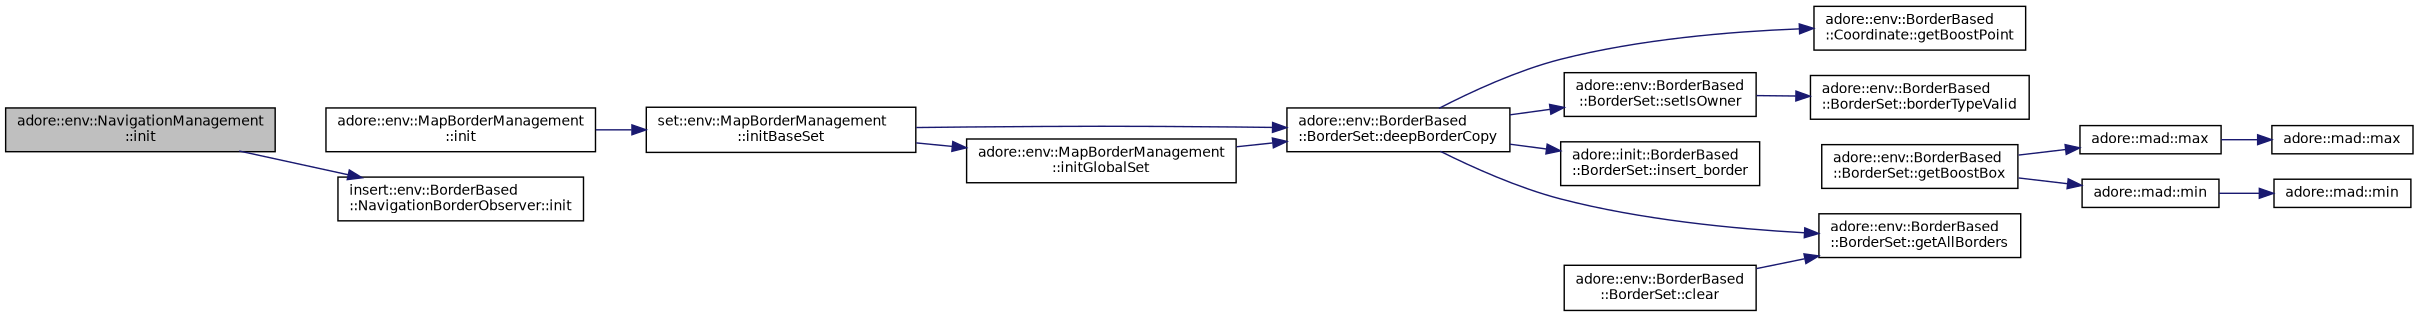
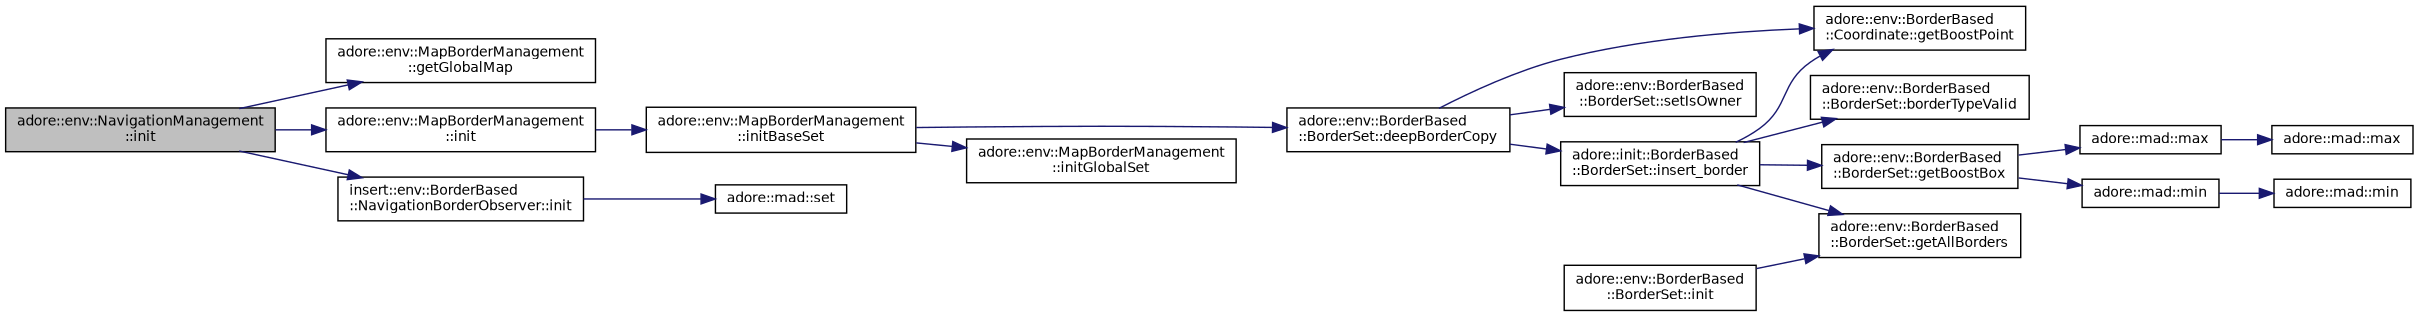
none -> (461, 61)
(1776, 96) -> (1783, 132)
none -> (1781, 103)
none -> (293, 130)
(781, 130) -> (781, 130)
(1255, 145) -> none
none -> (1784, 165)
none -> (781, 199)
(1618, 211) -> (1783, 198)
(1660, 288) -> (1660, 288)
